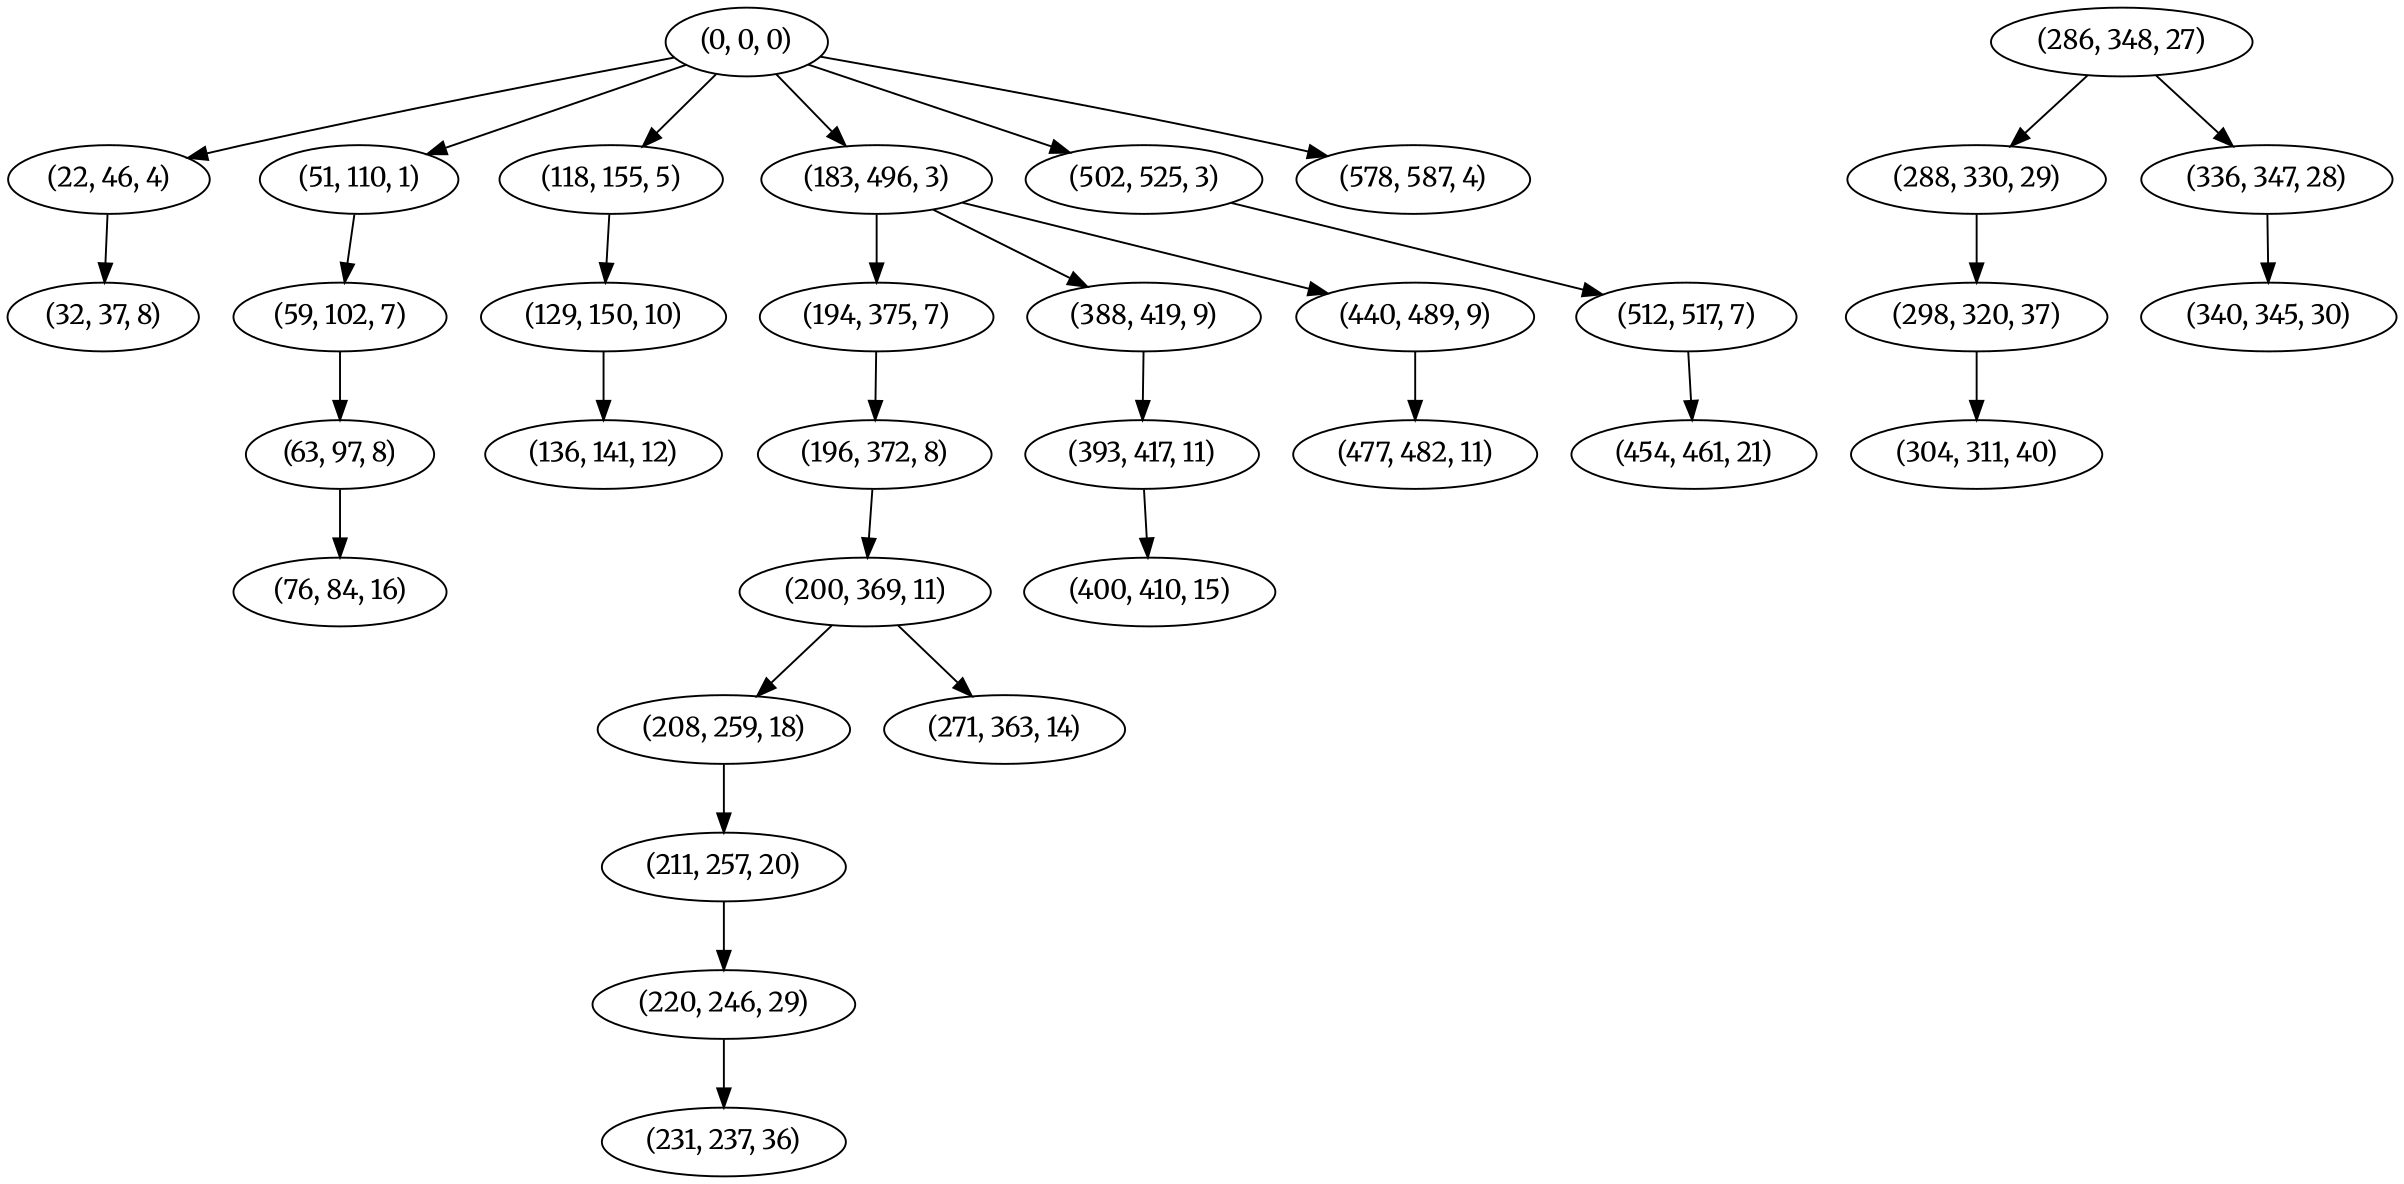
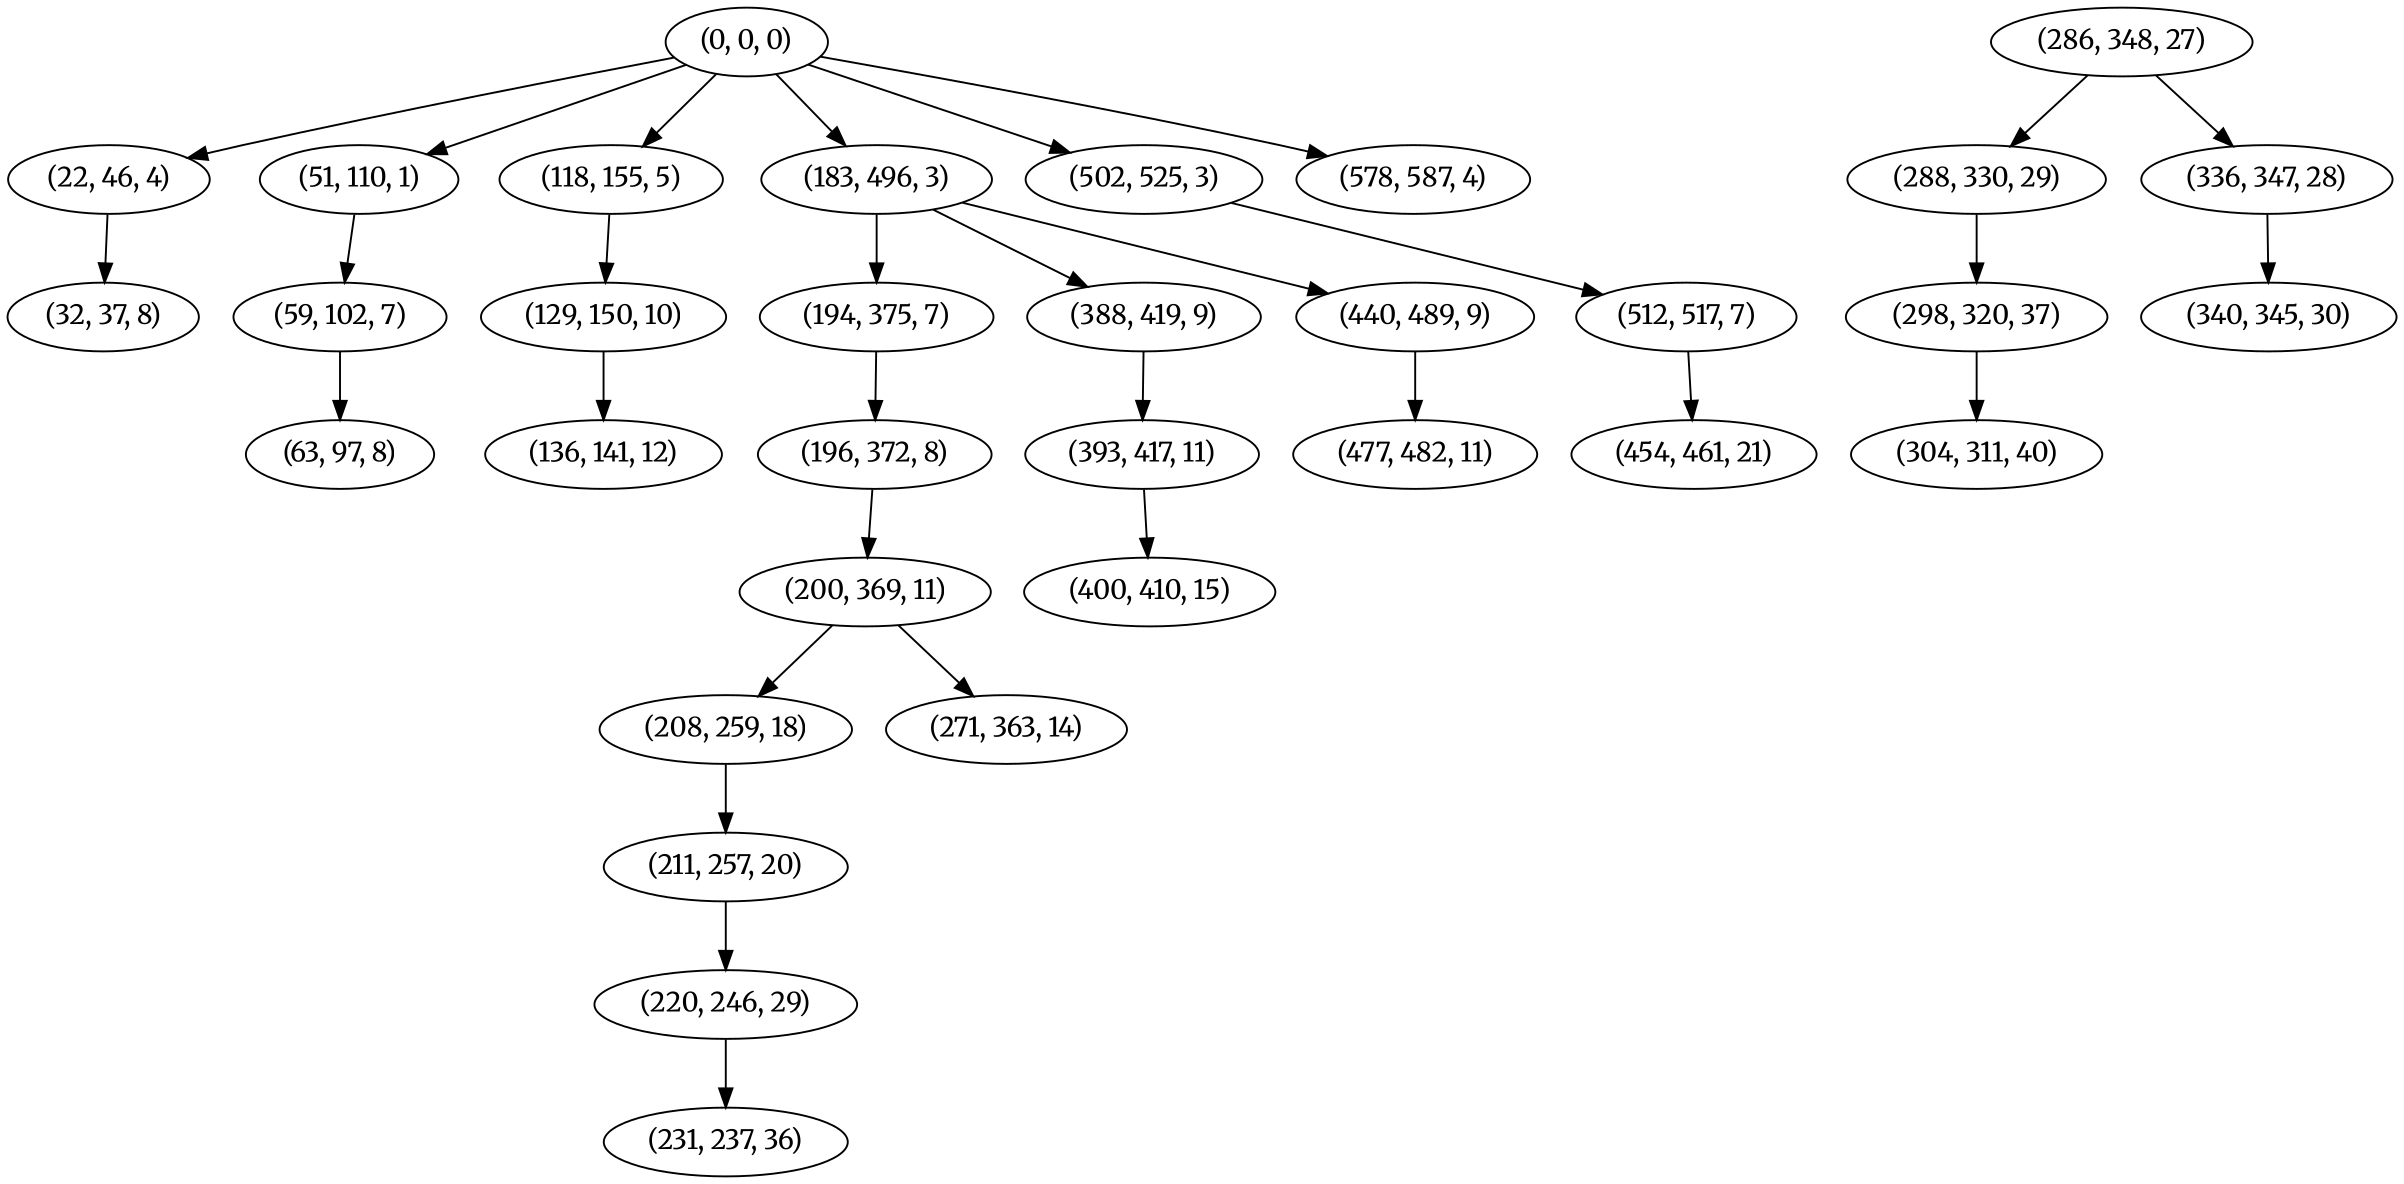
(340, 592) -> none
